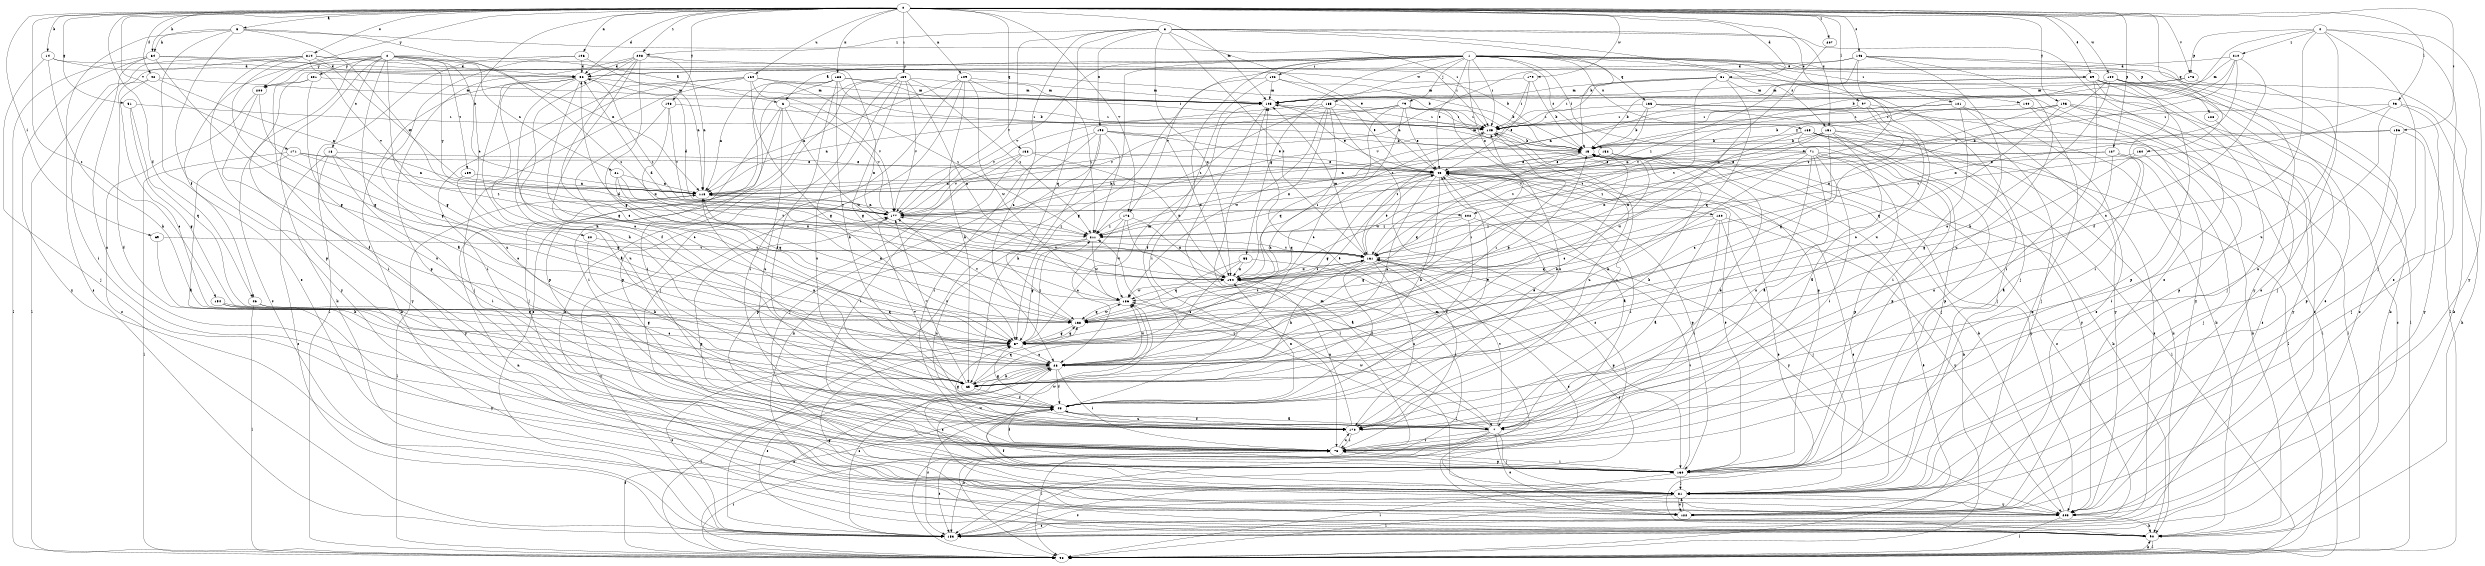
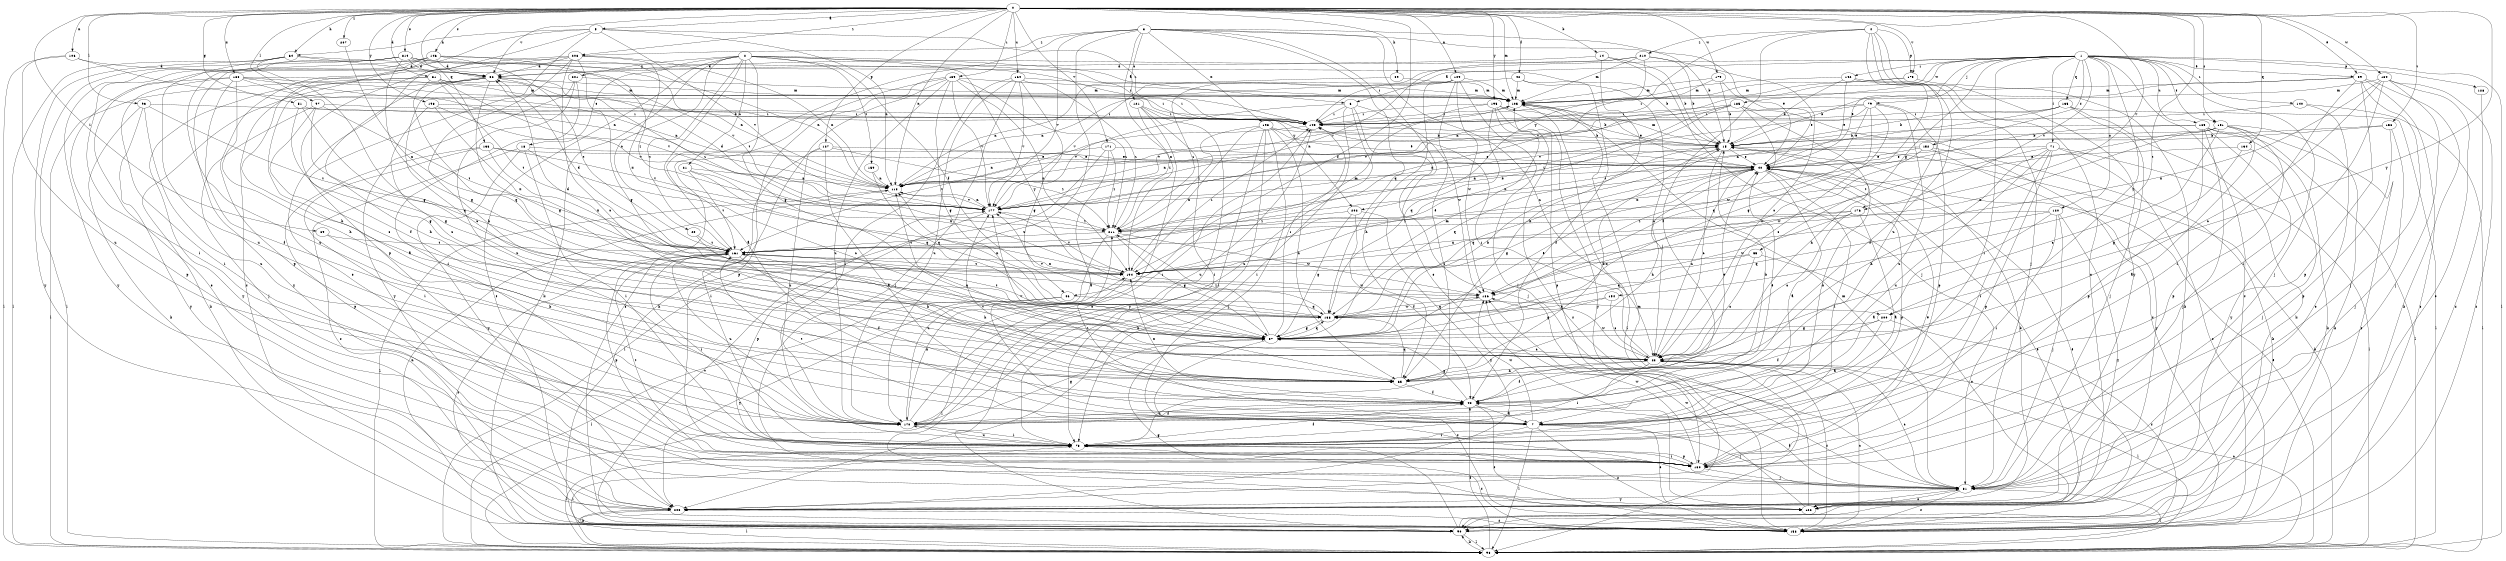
(631, 43) -> (522, 43)
none -> (1397, 77)
(1721, 341) -> (1725, 404)
(1357, 514) -> (573, 528)
